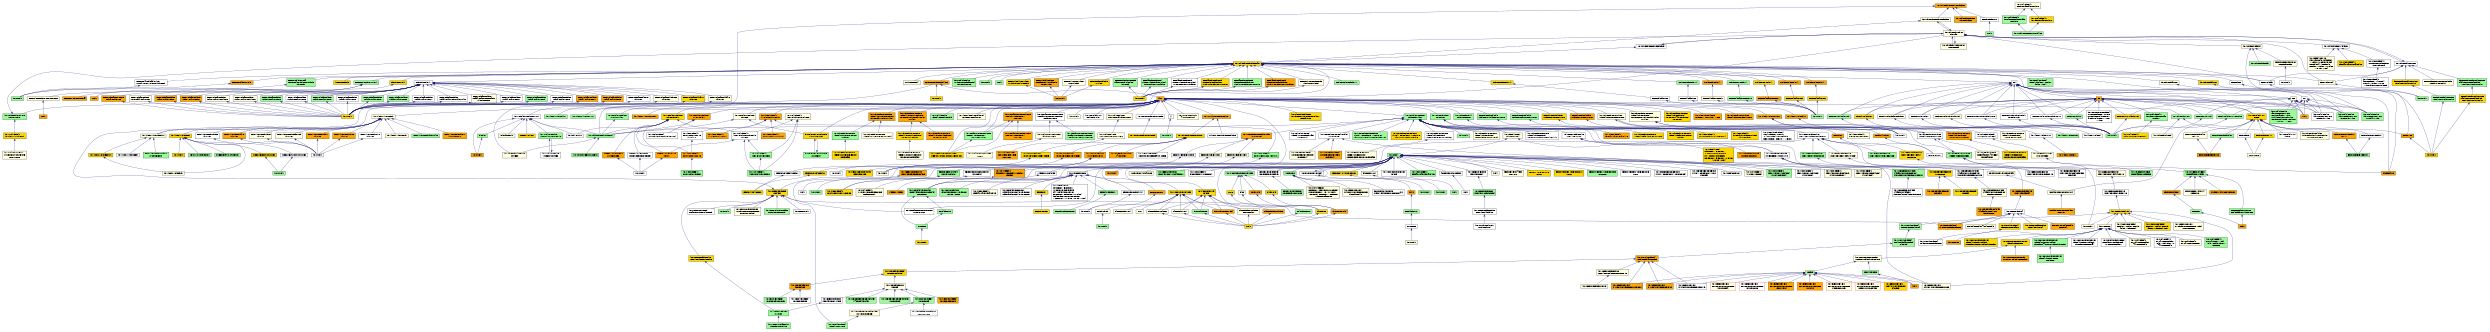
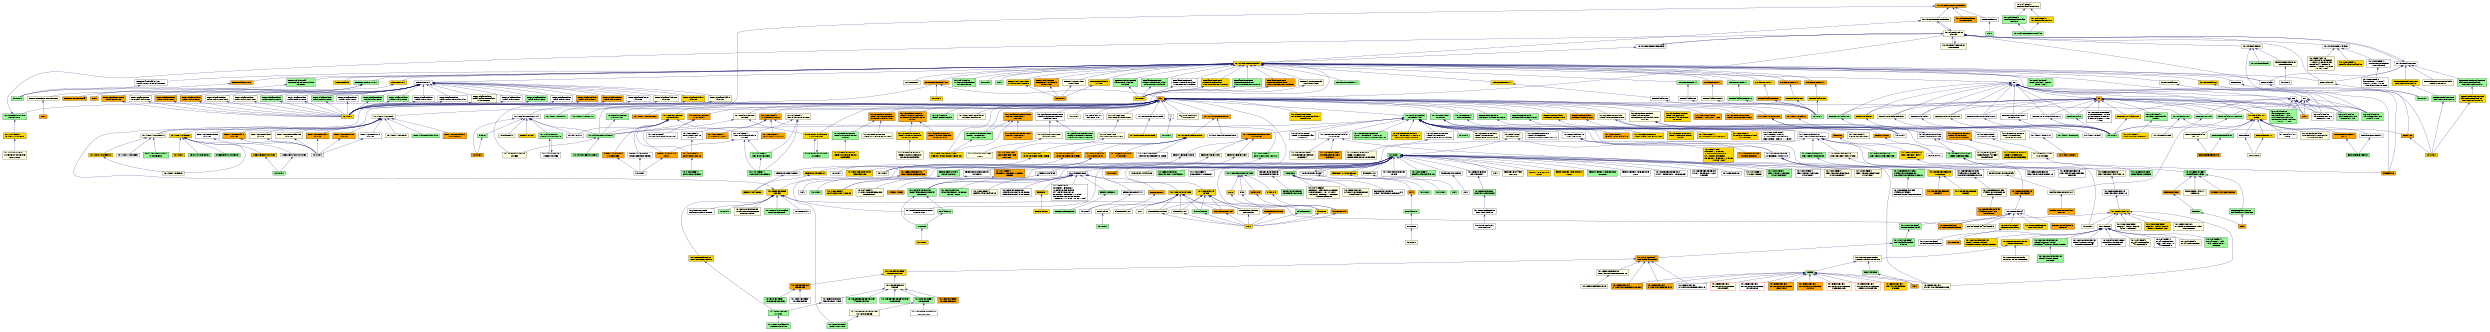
(1745, 136) -> (1745, 136)
(2015, 258) -> (2015, 258)
